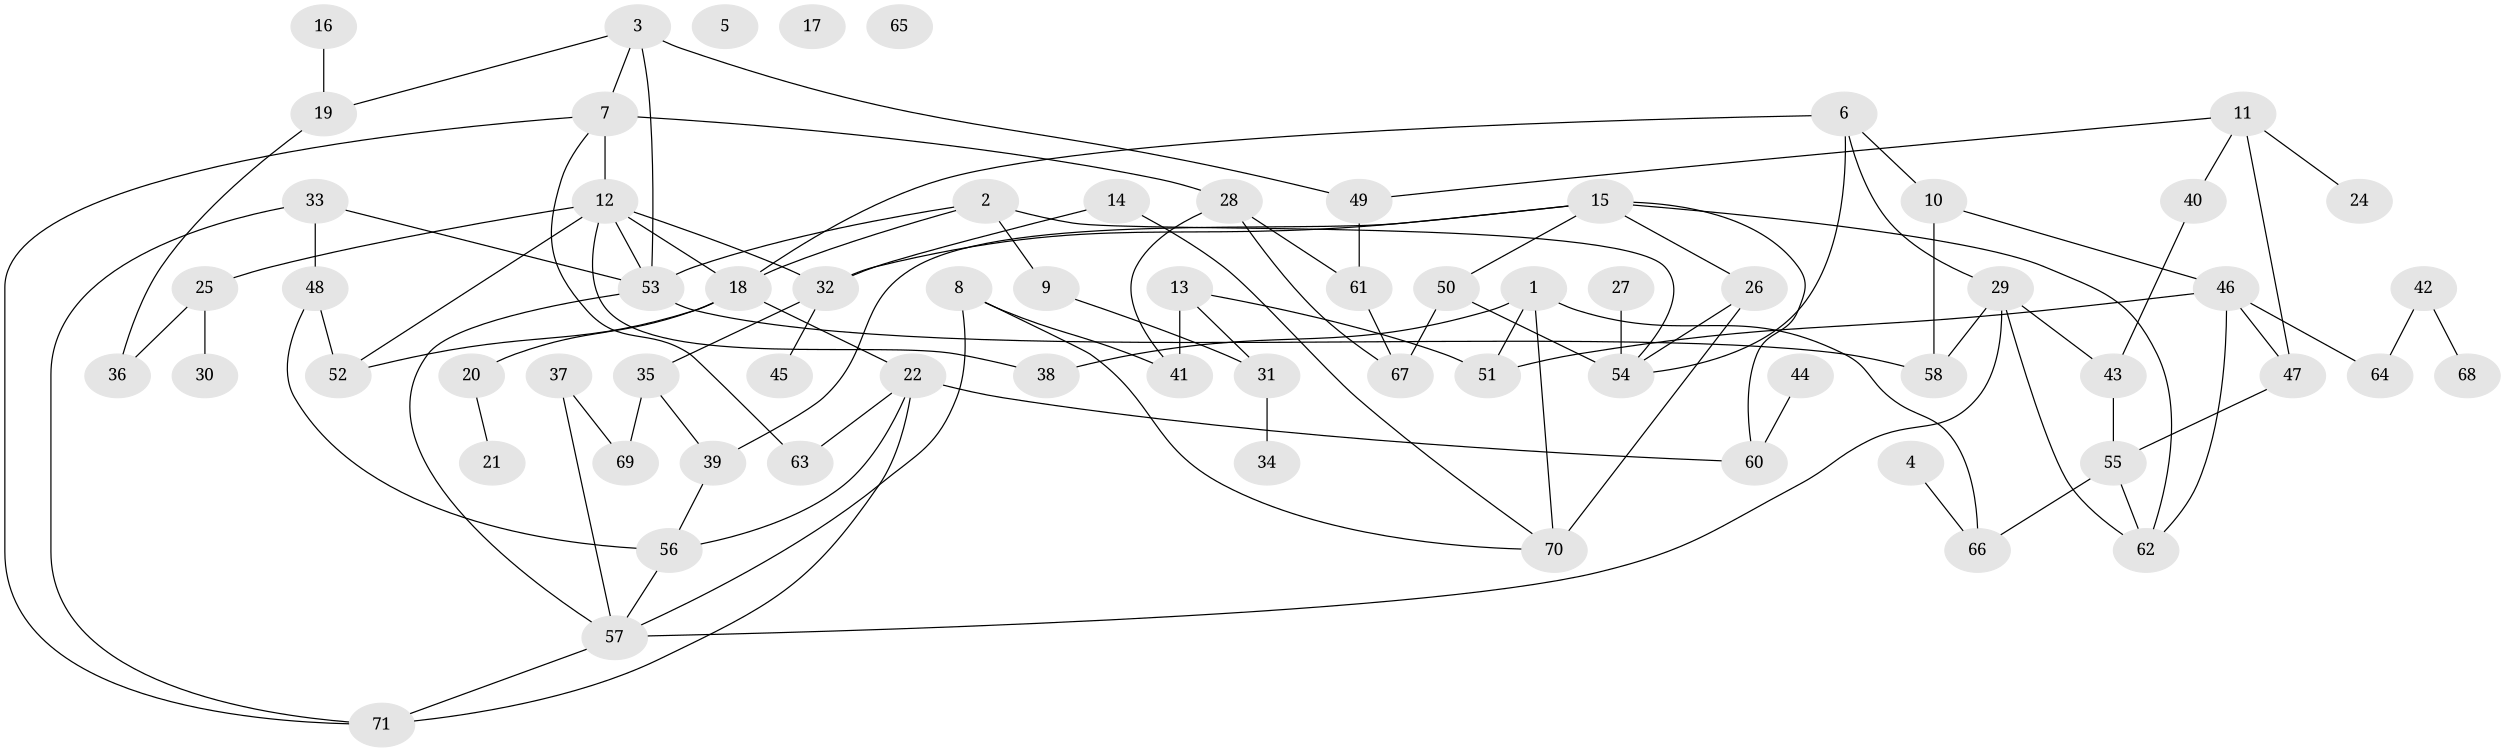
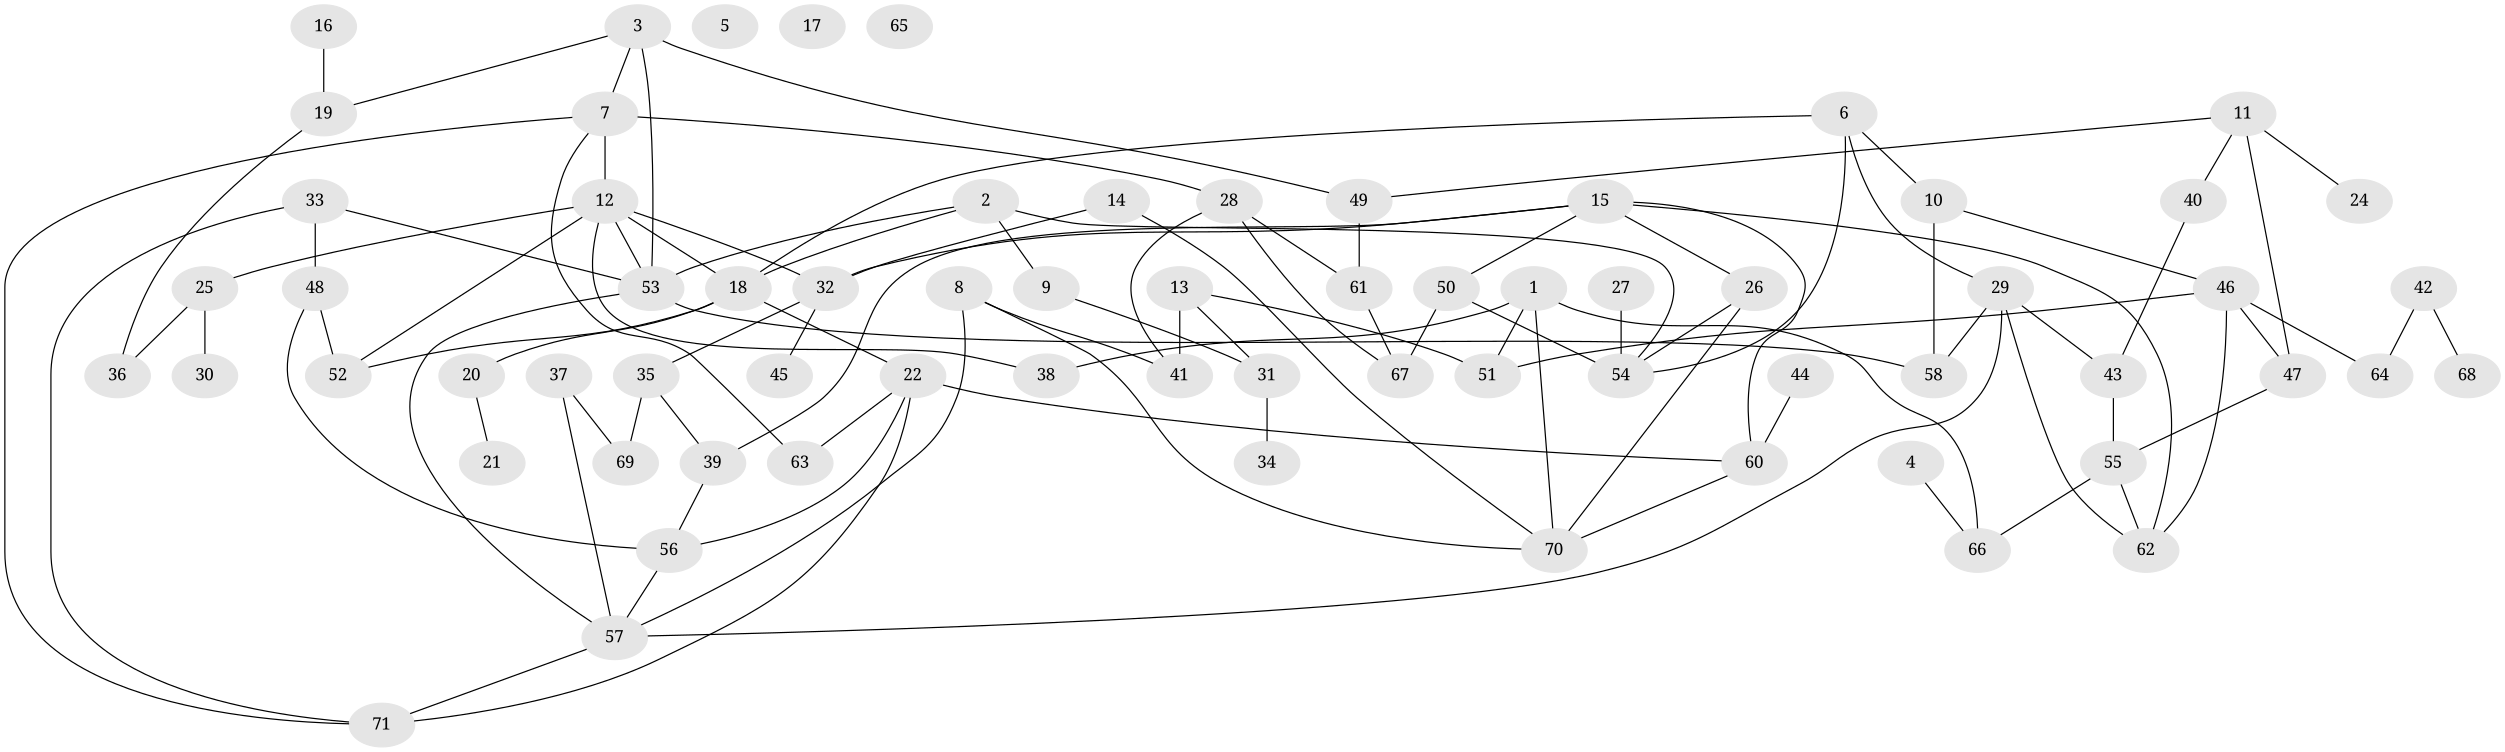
none -> (1654, 507)
